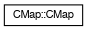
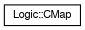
(44, 15) -> (42, 15)
